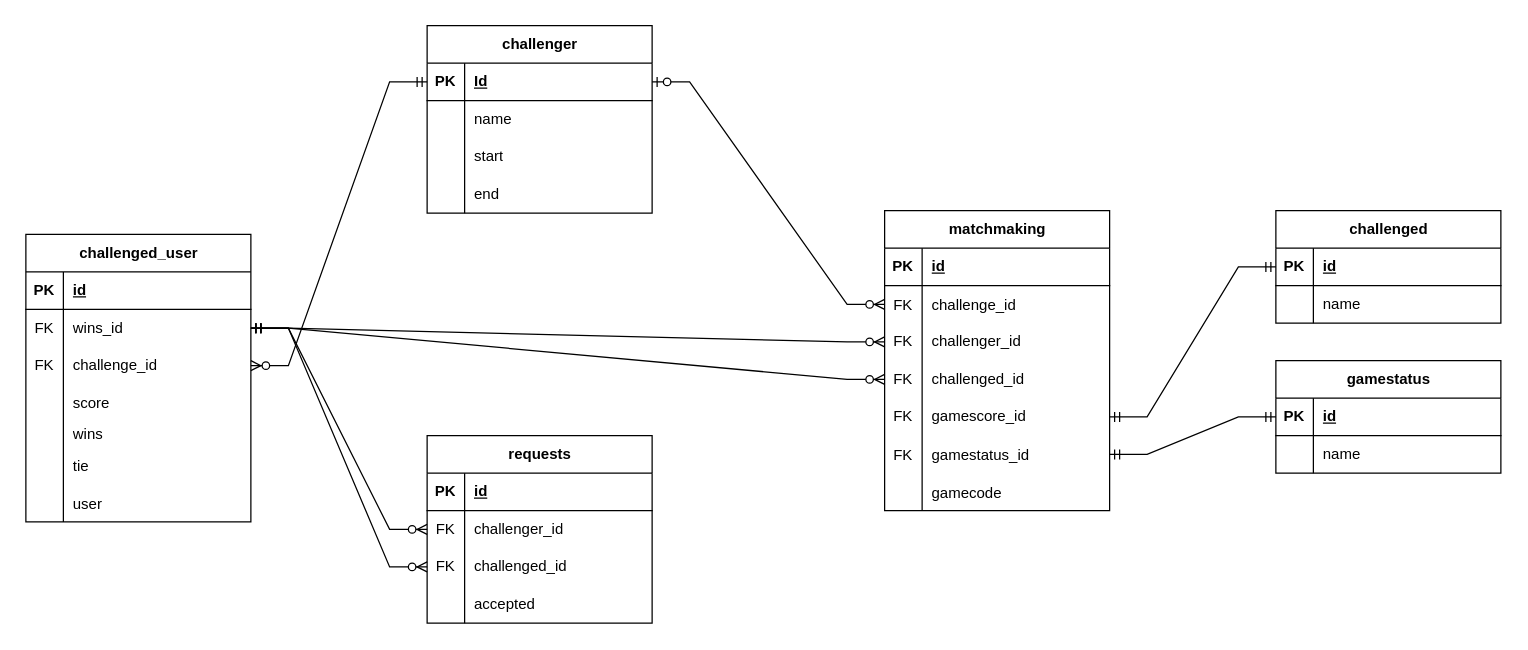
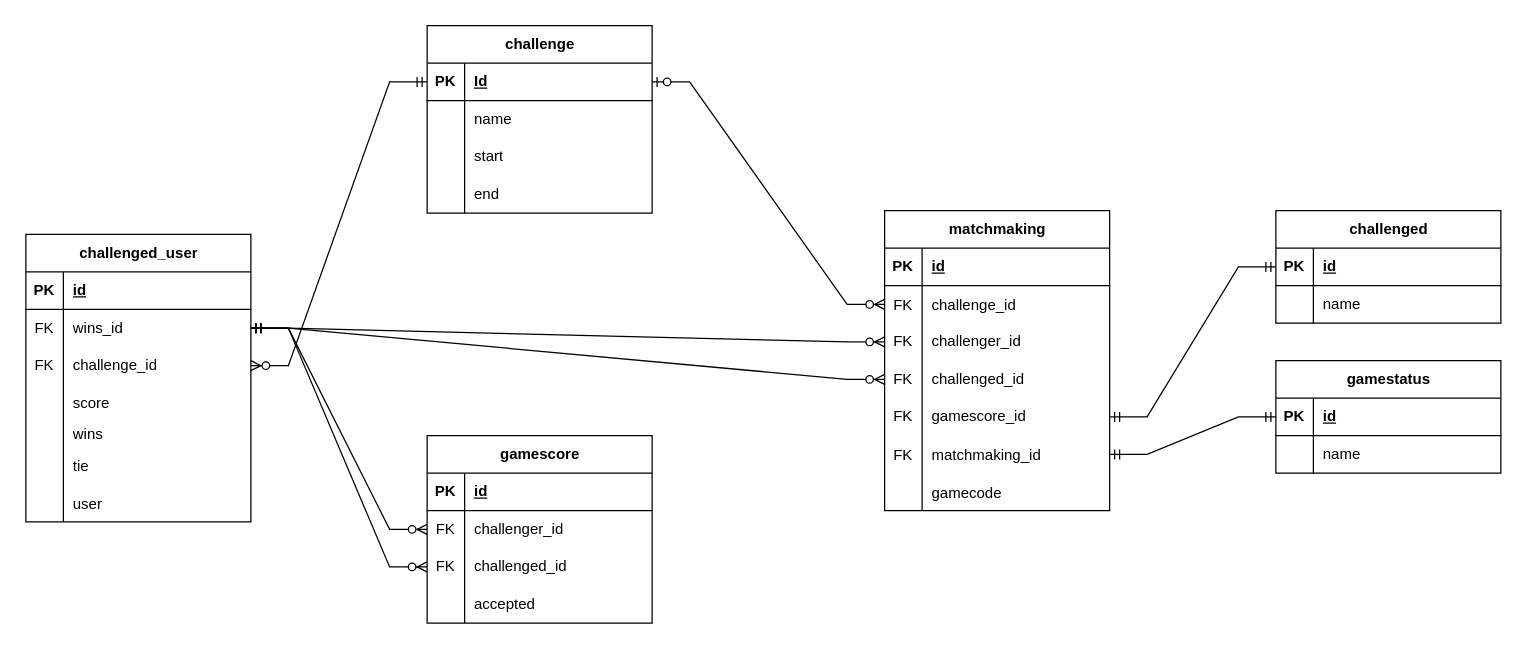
(540, 44) -> (540, 44)
(540, 454) -> (540, 454)
(984, 455) -> (986, 455)
